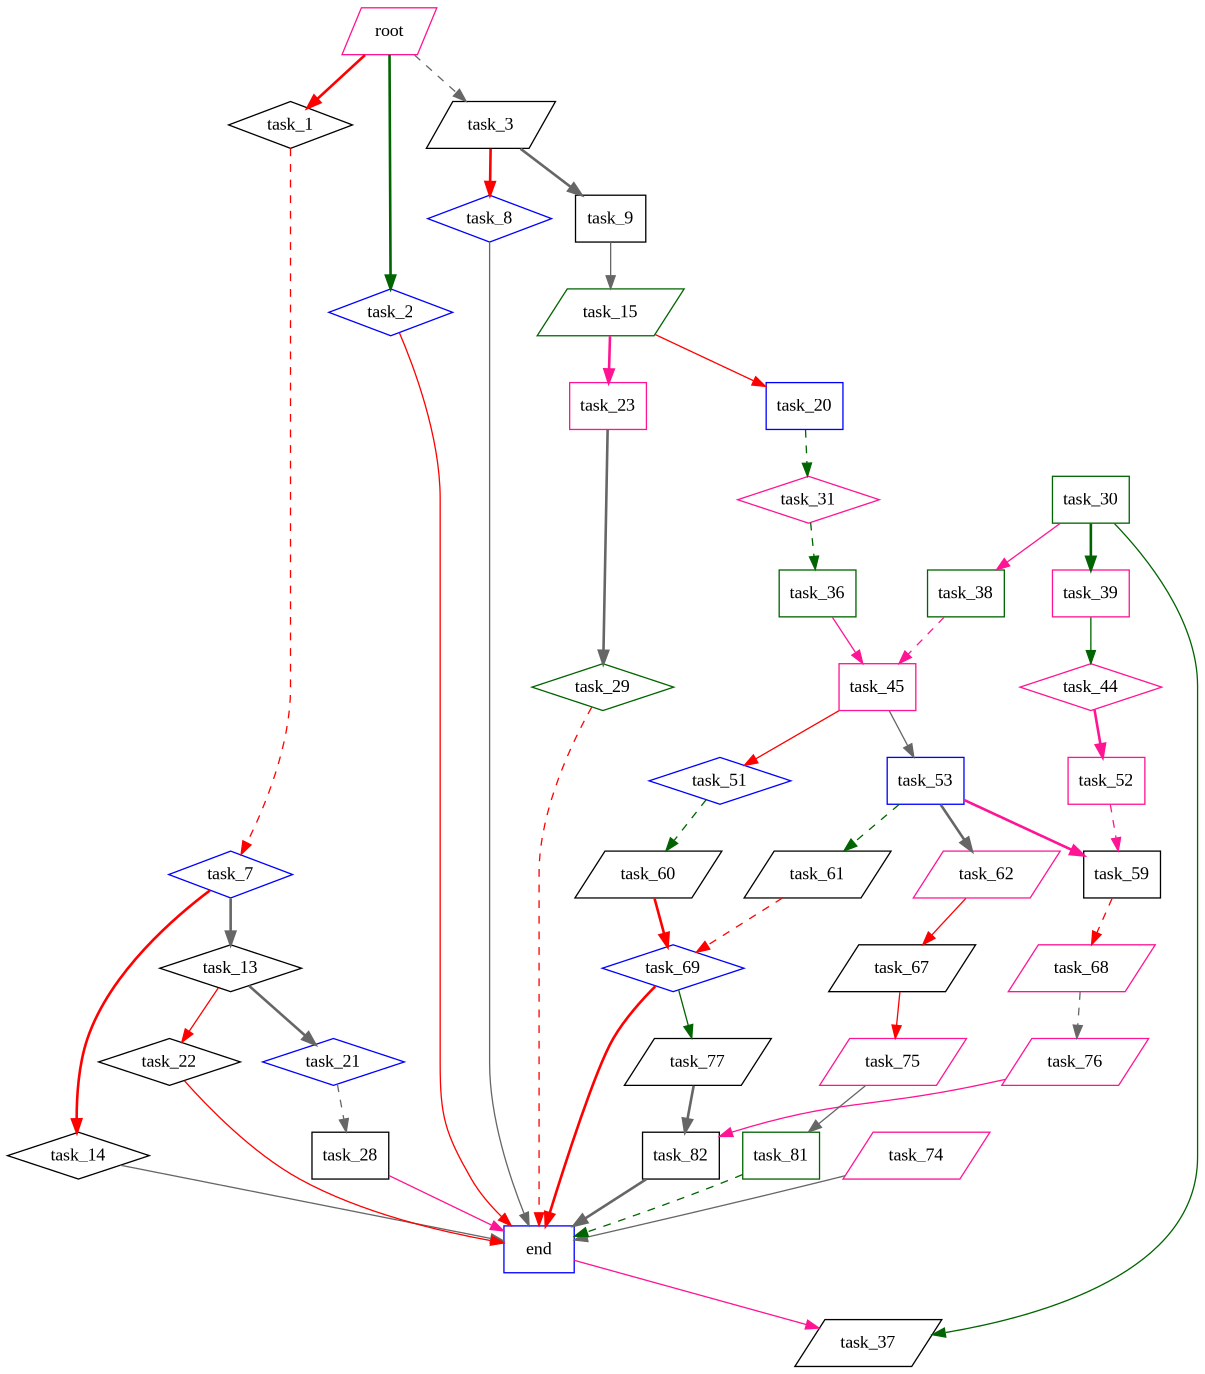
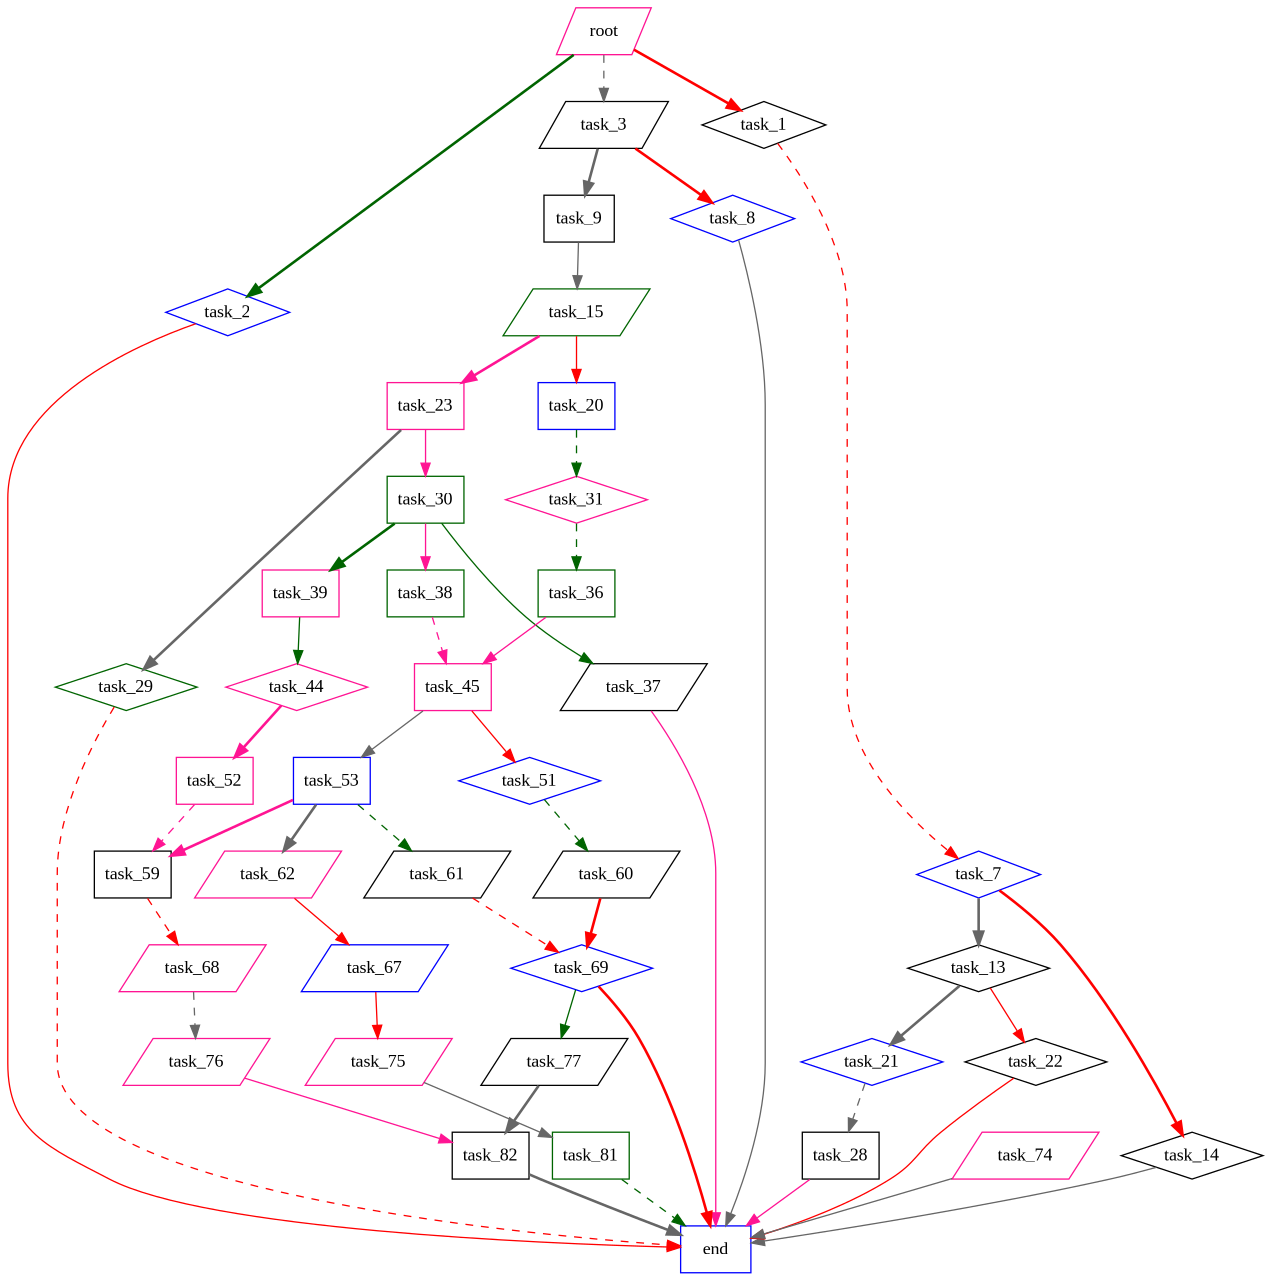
none -> (426, 447)
(902, 968) -> (375, 968)
(690, 1292) -> (716, 954)
